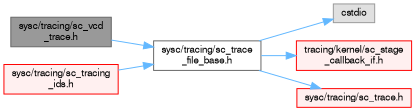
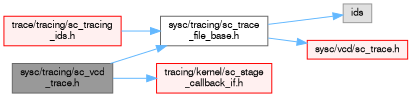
(354, 13) -> (357, 13)
(274, 56) -> (130, 78)
(61, 79) -> (63, 31)
(354, 98) -> (357, 50)
